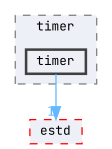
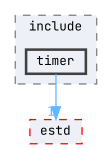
(56, 27) -> (56, 27)
